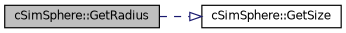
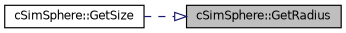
(175, 17) -> (159, 17)
